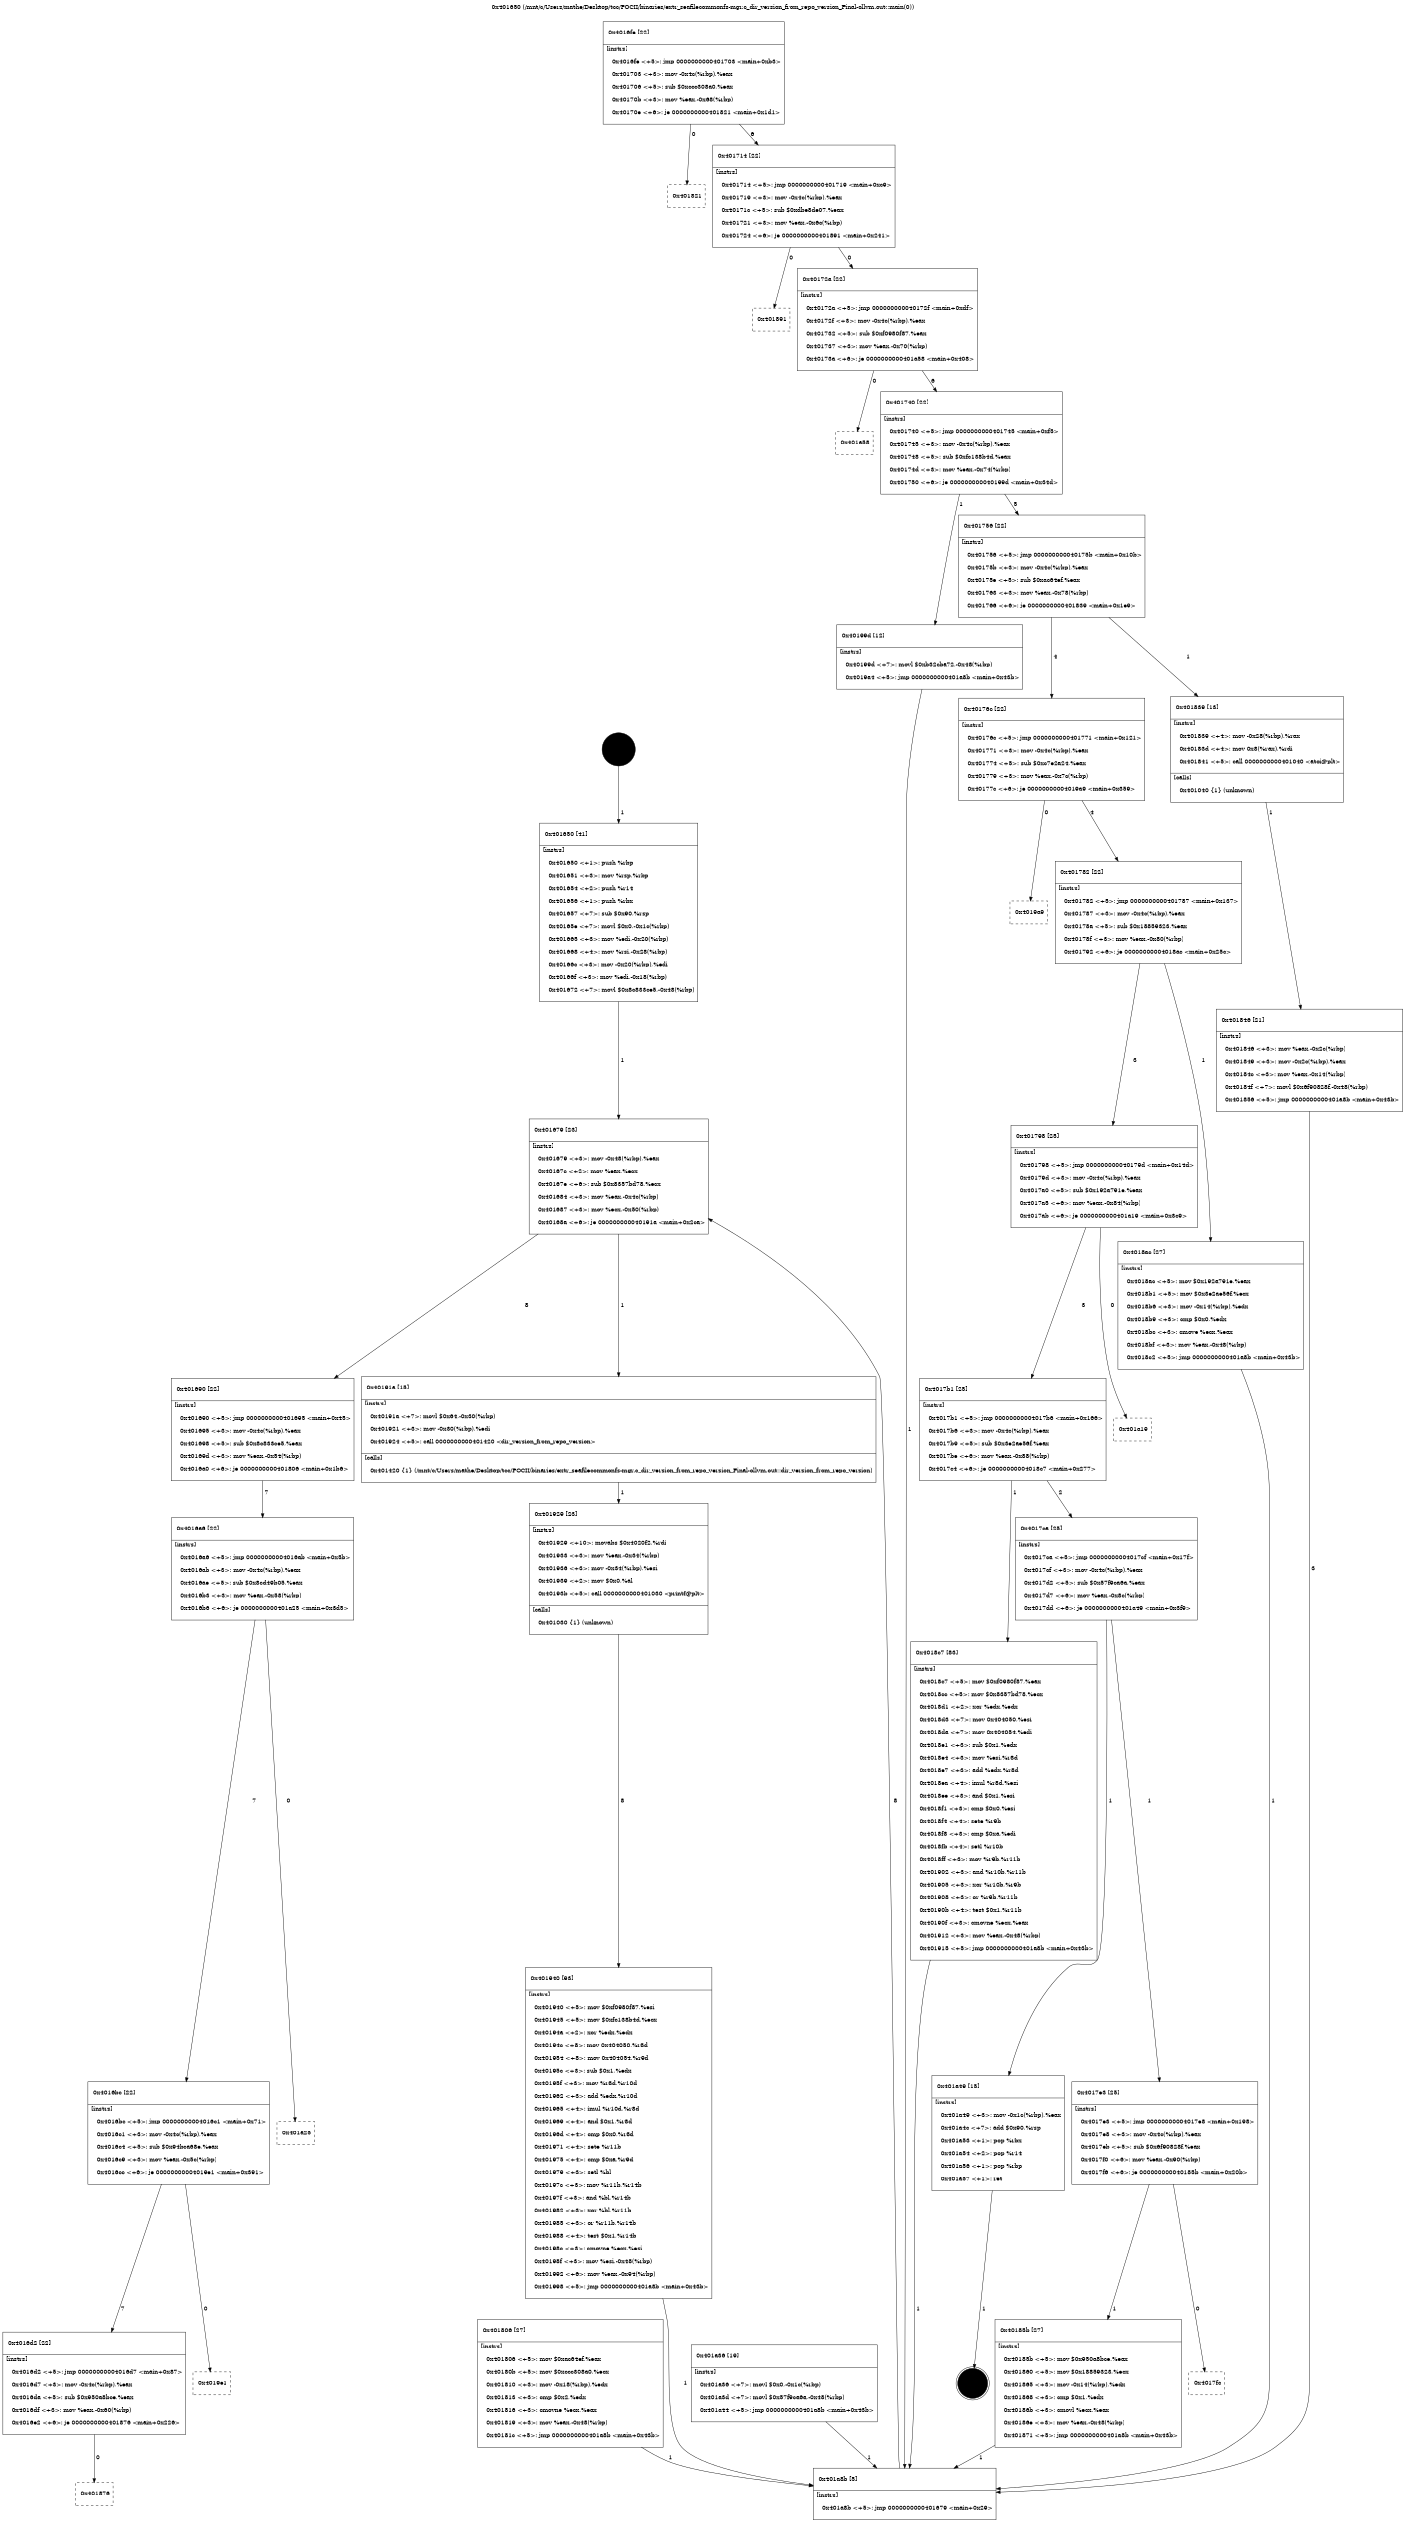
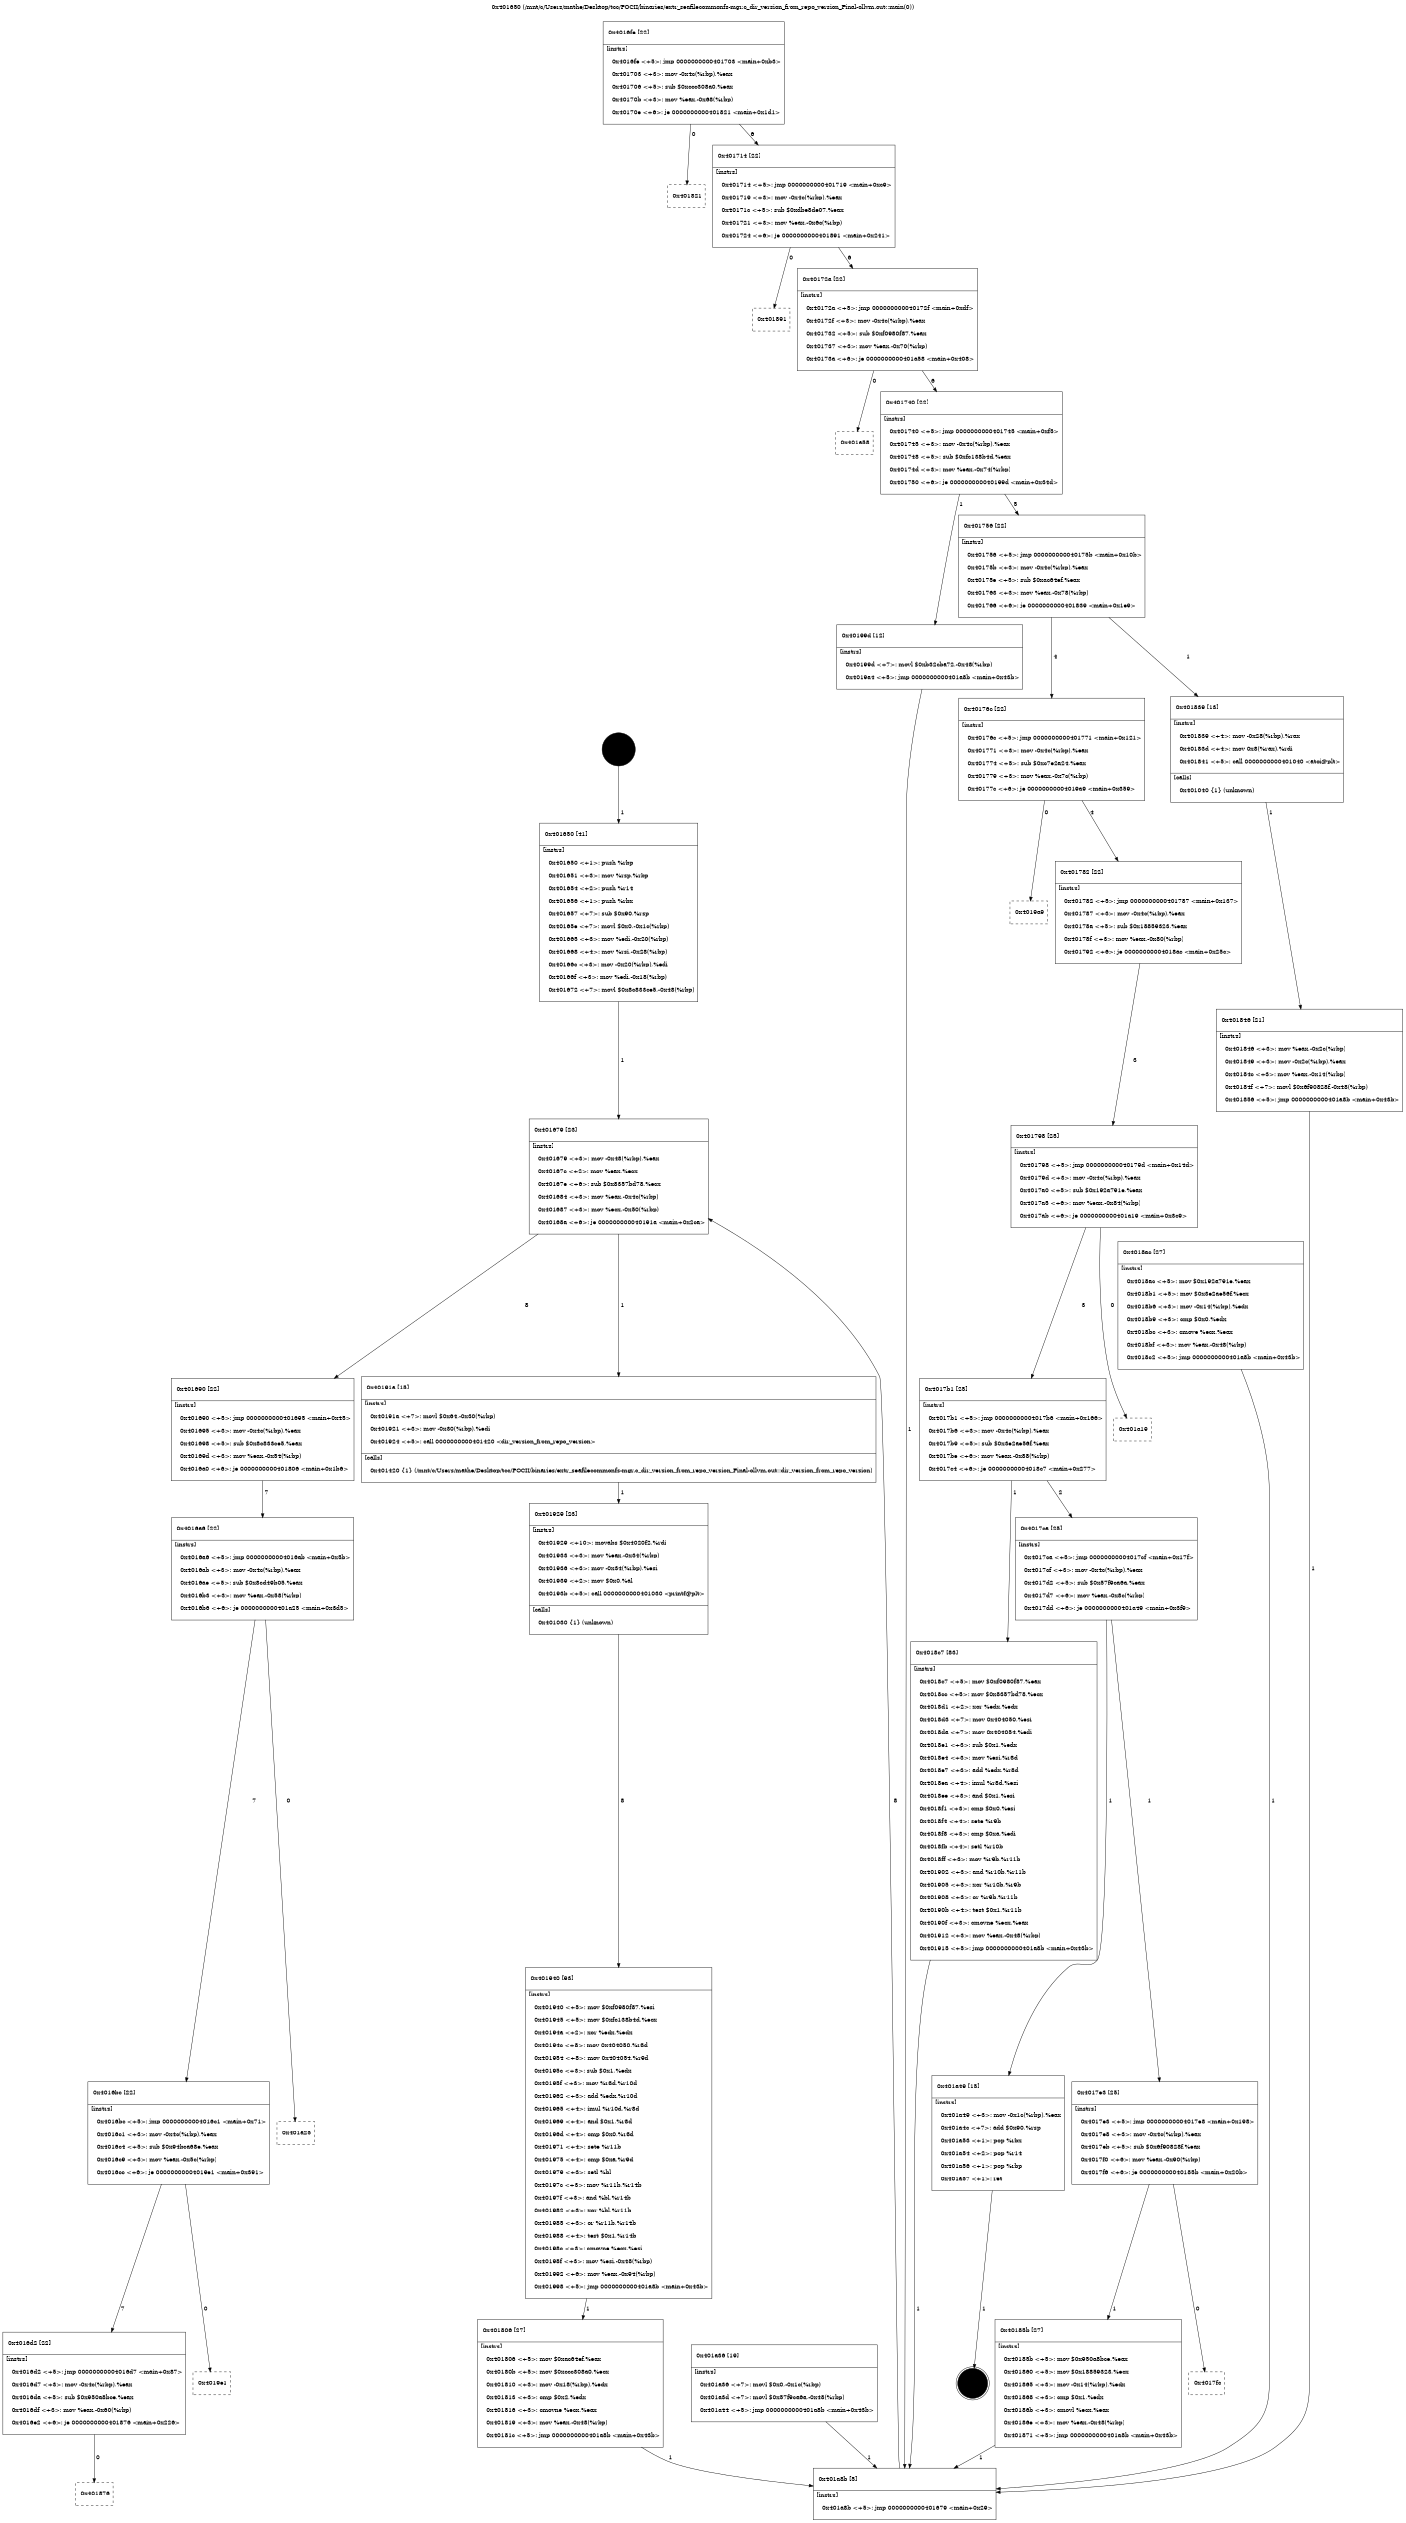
(849, 258) -> (849, 258)
(1198, 1099) -> none
(1312, 1569) -> (1312, 1569)
(678, 2440) -> (585, 2307)
